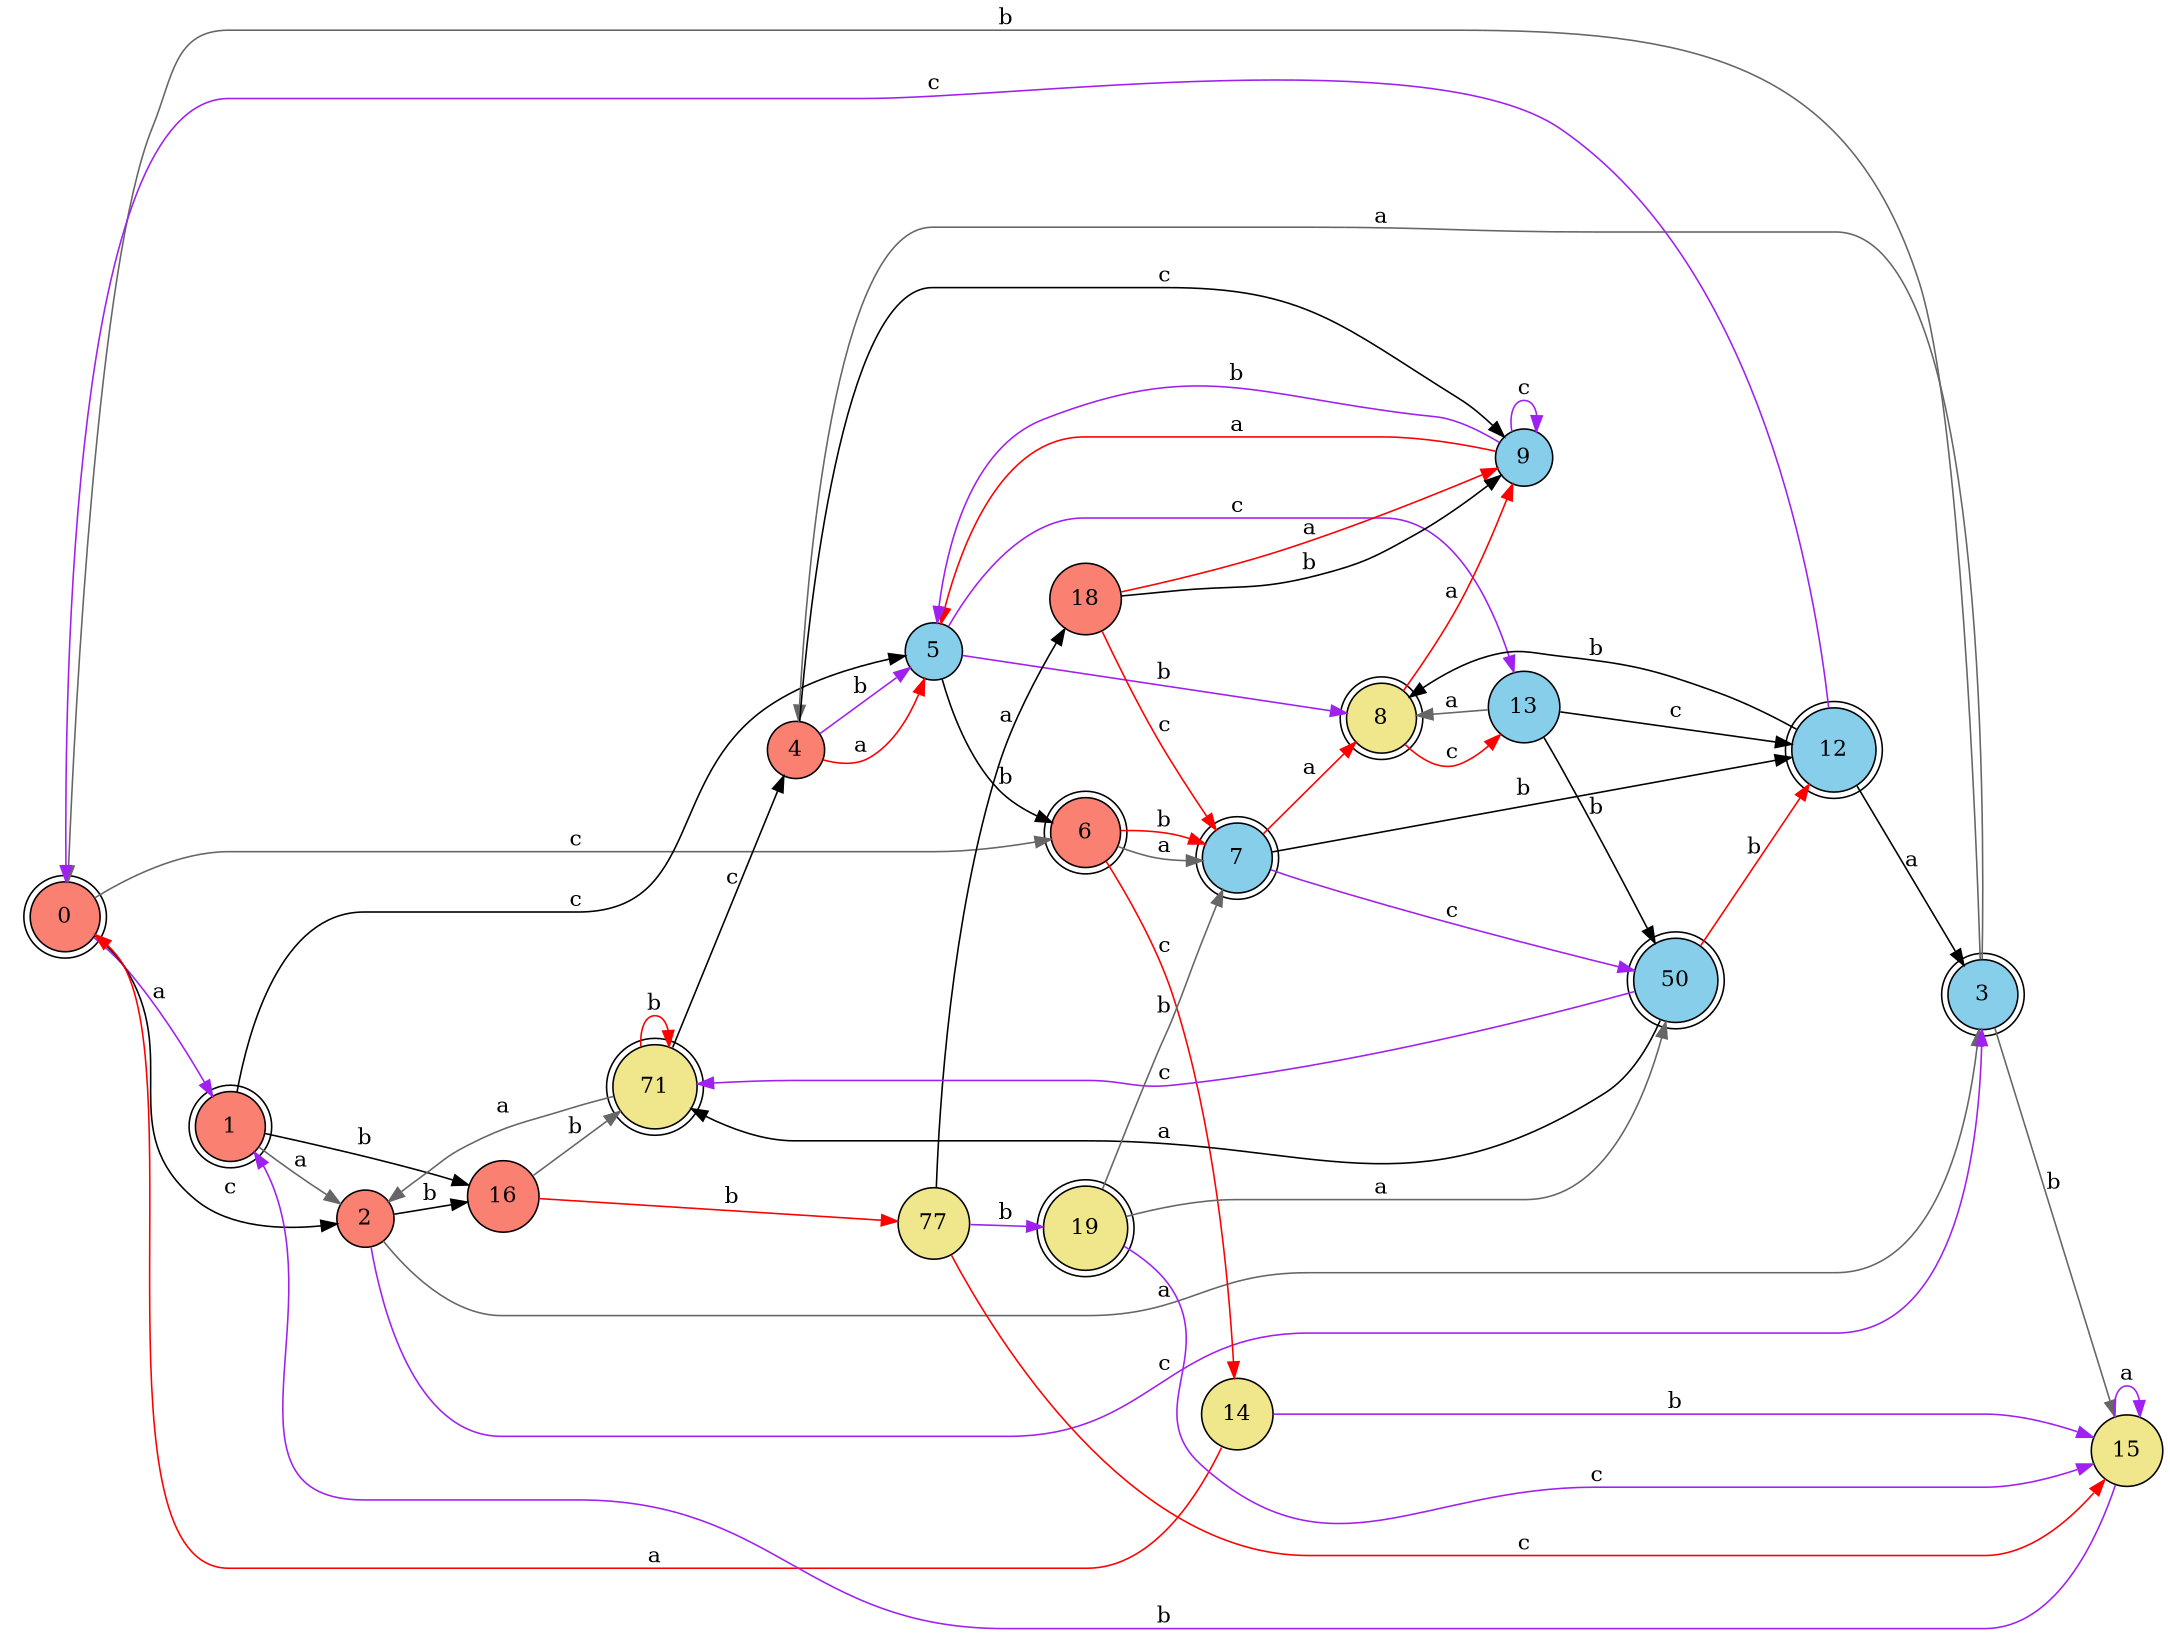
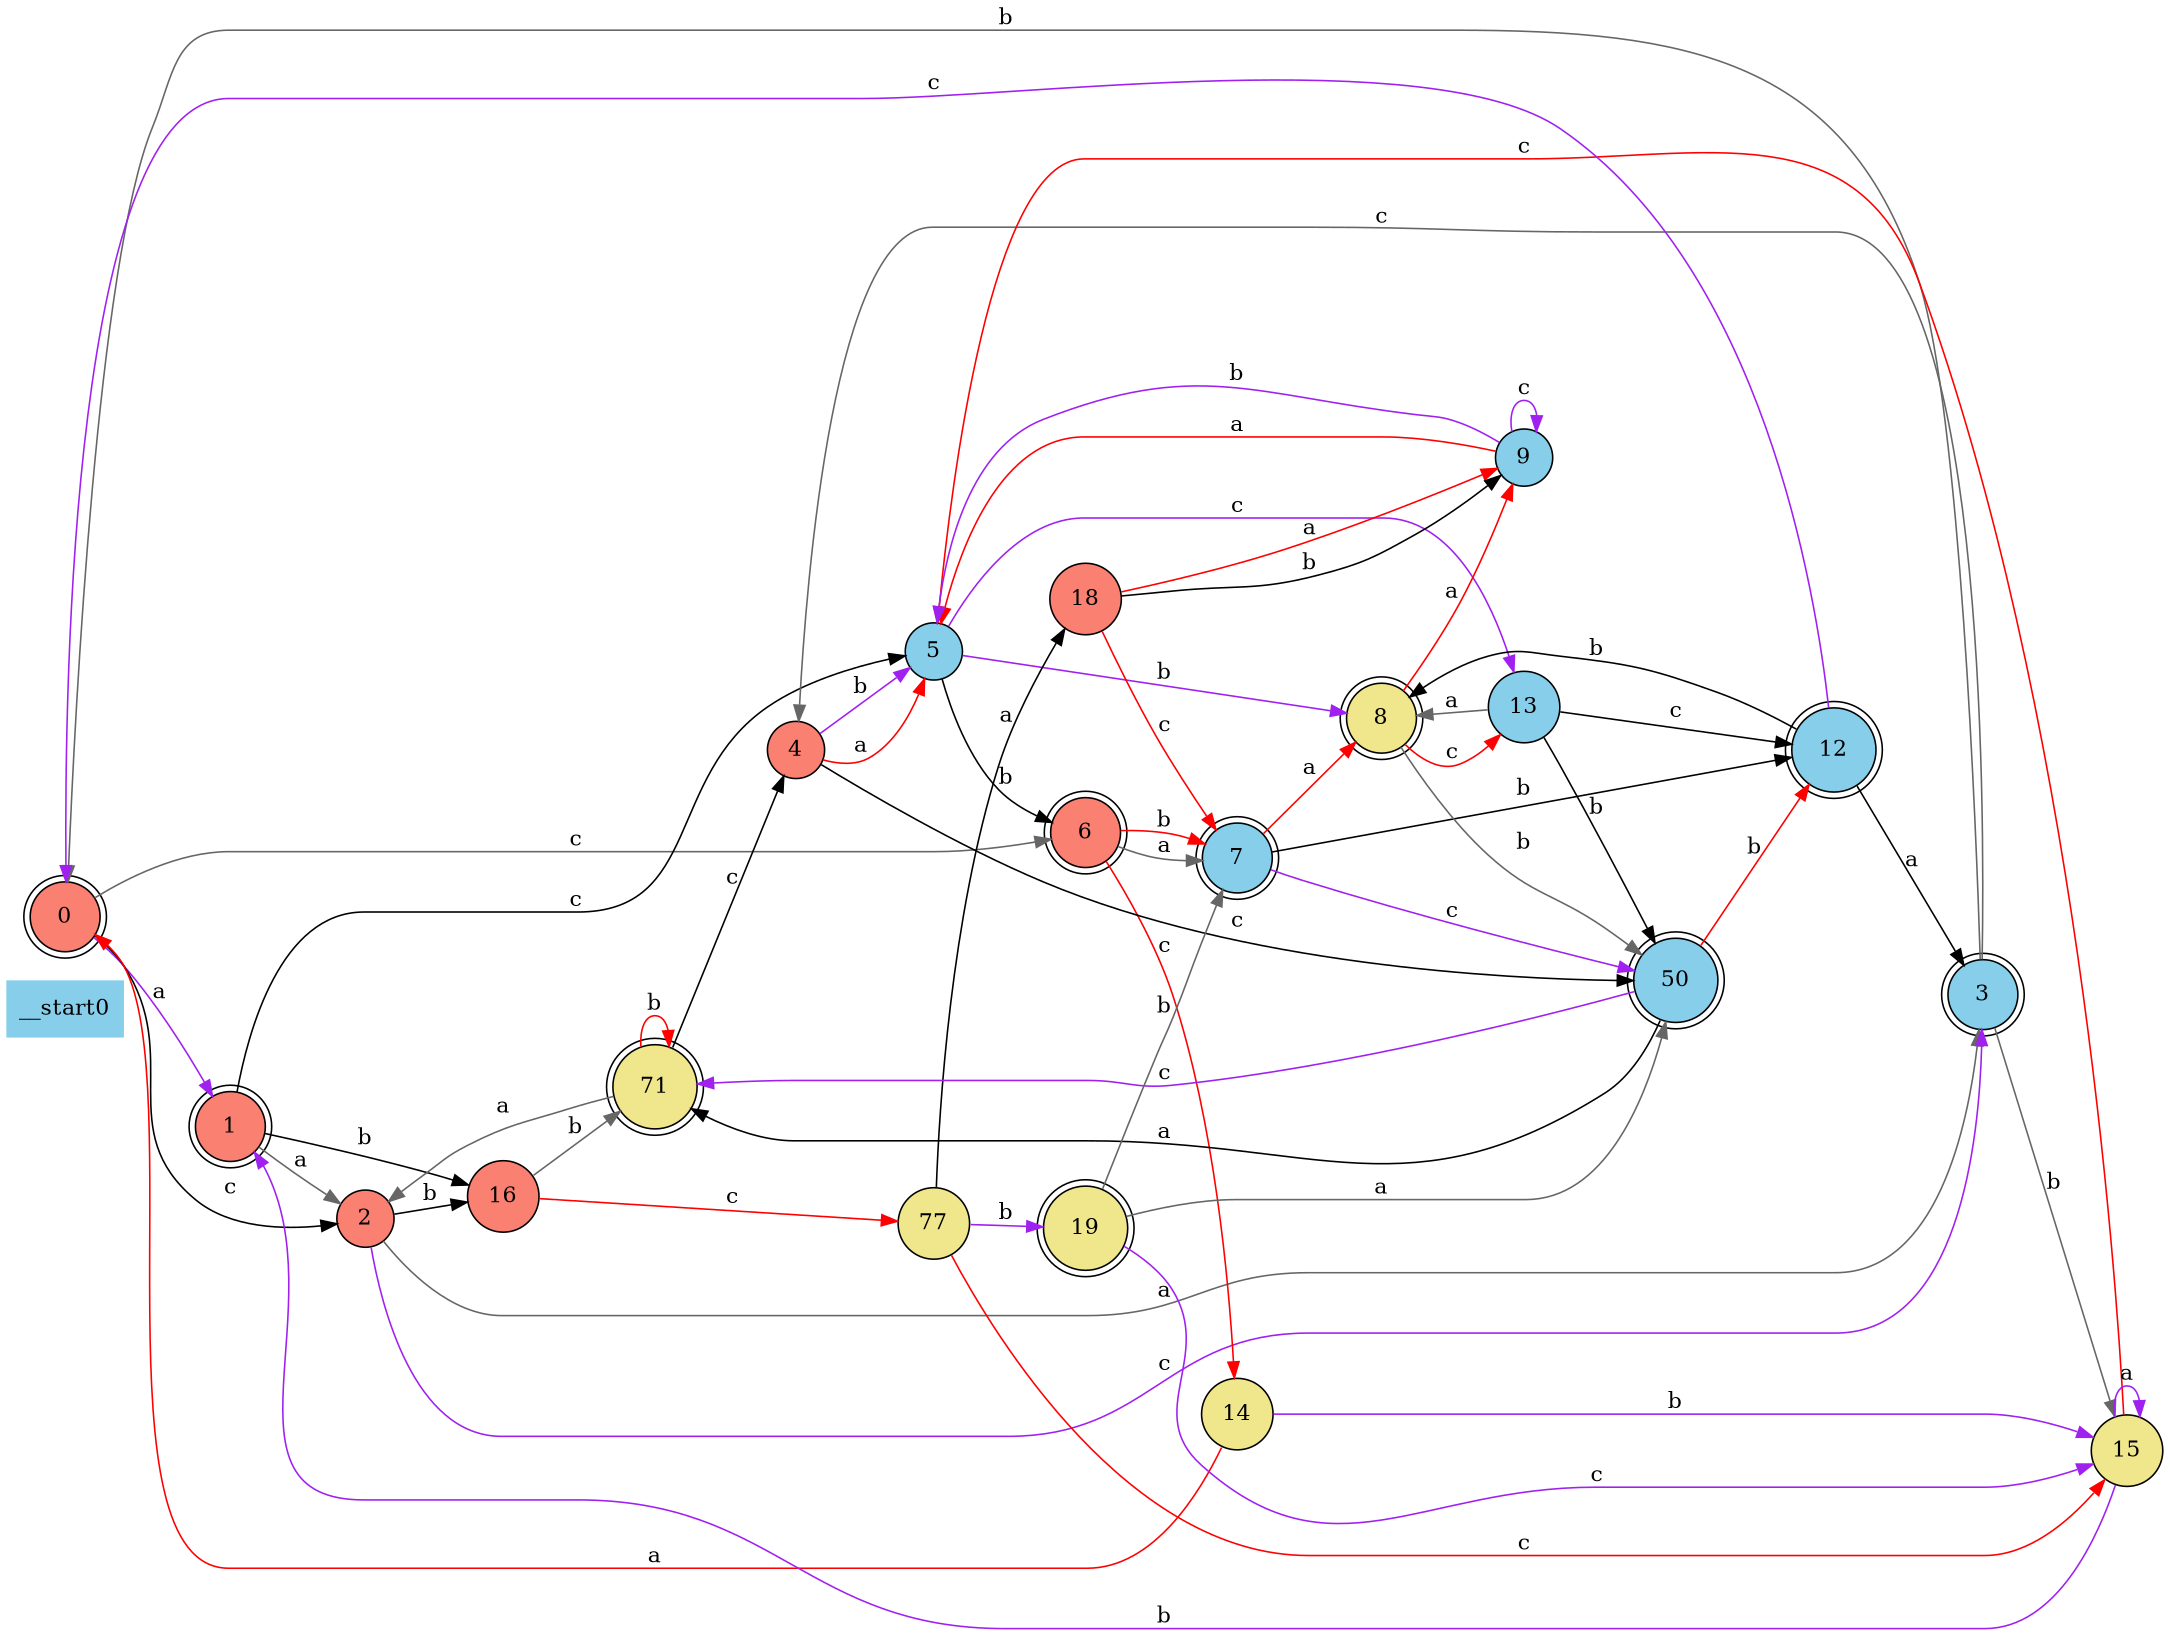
none -> (1856, 190)
(1382, 217) -> (1382, 217)
(995, 288) -> (1182, 927)
none -> (1499, 864)
none -> (65, 1009)
(732, 1197) -> (732, 1197)
